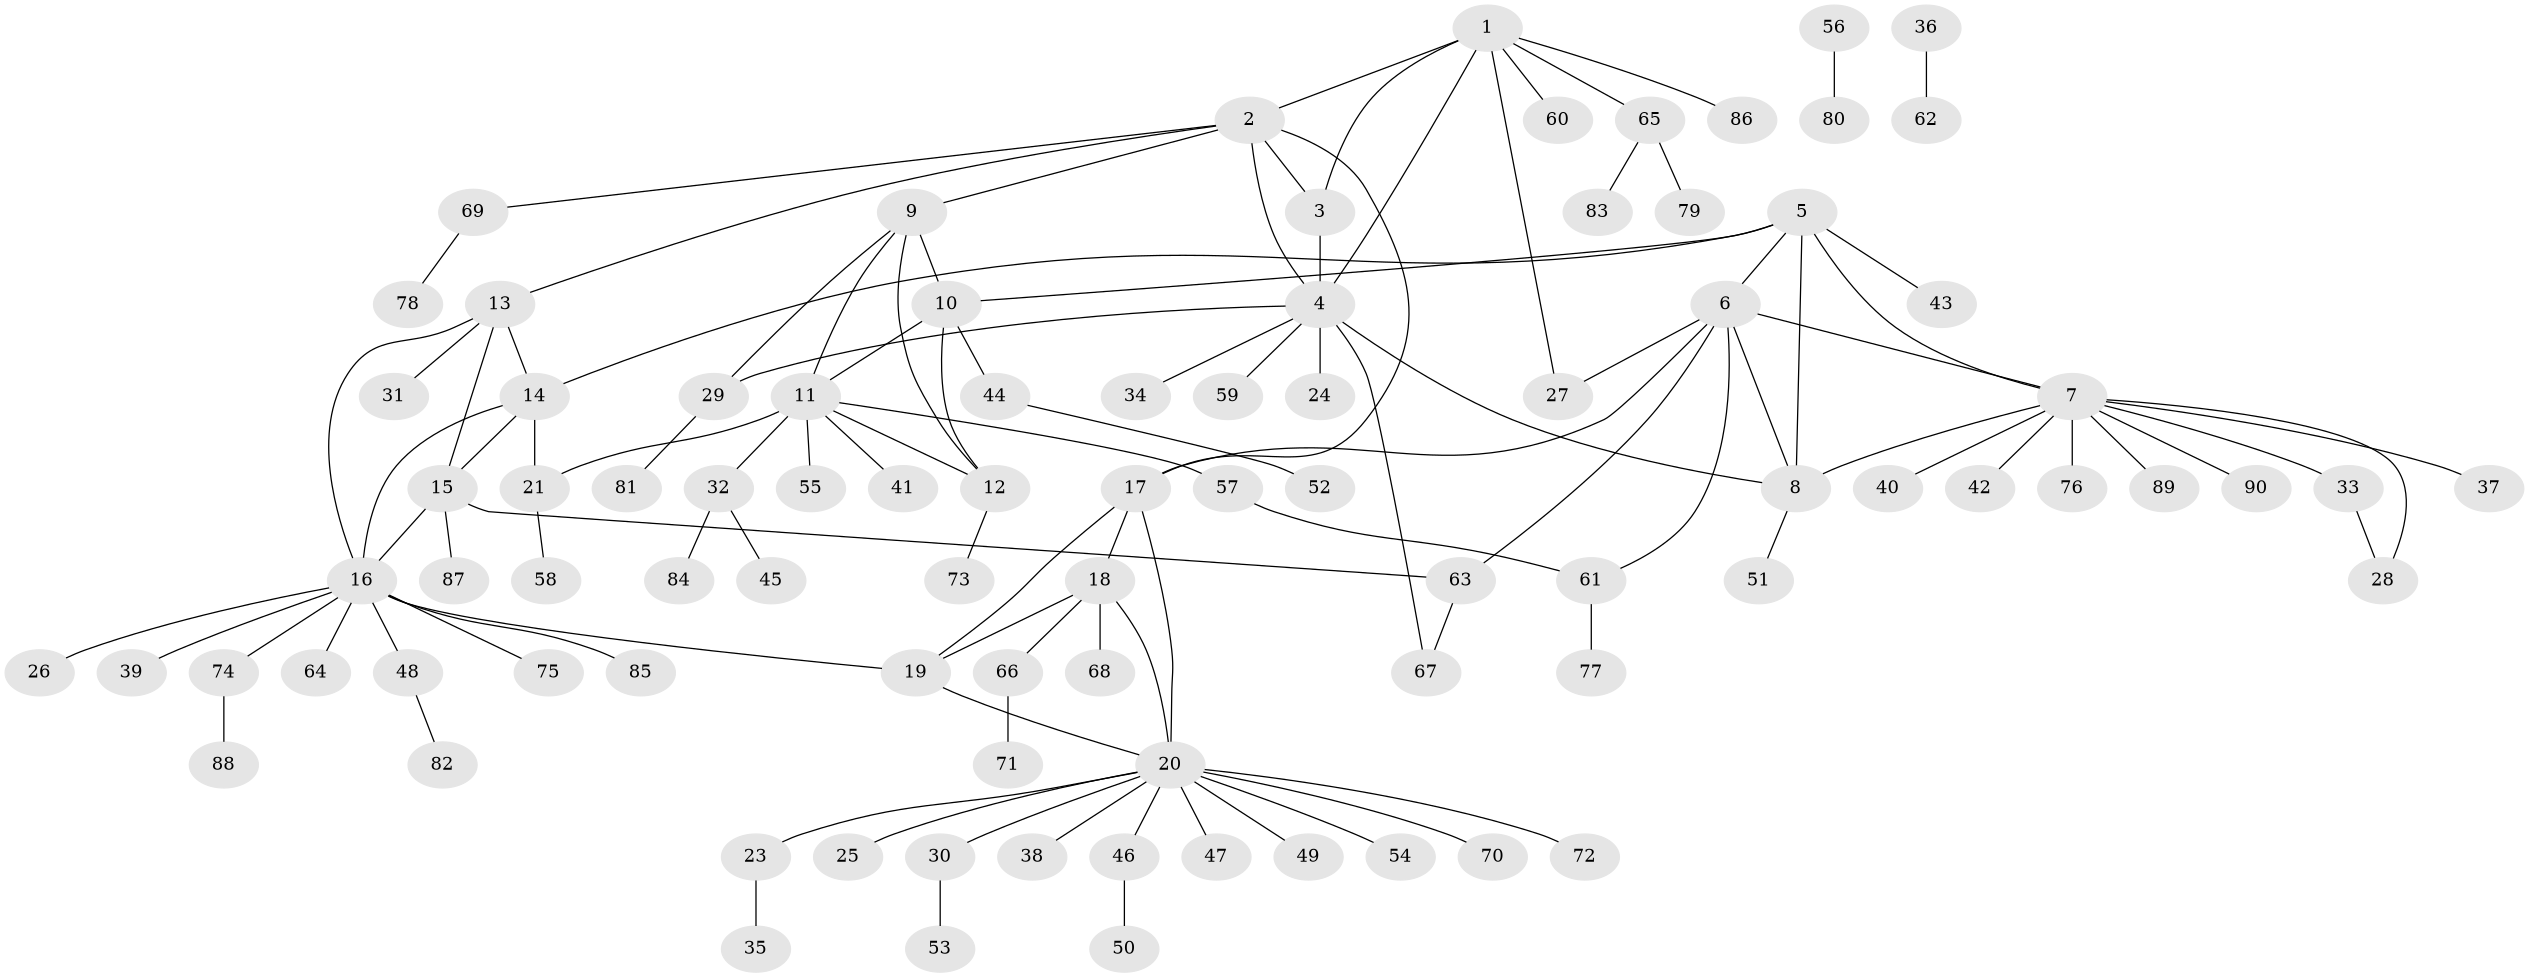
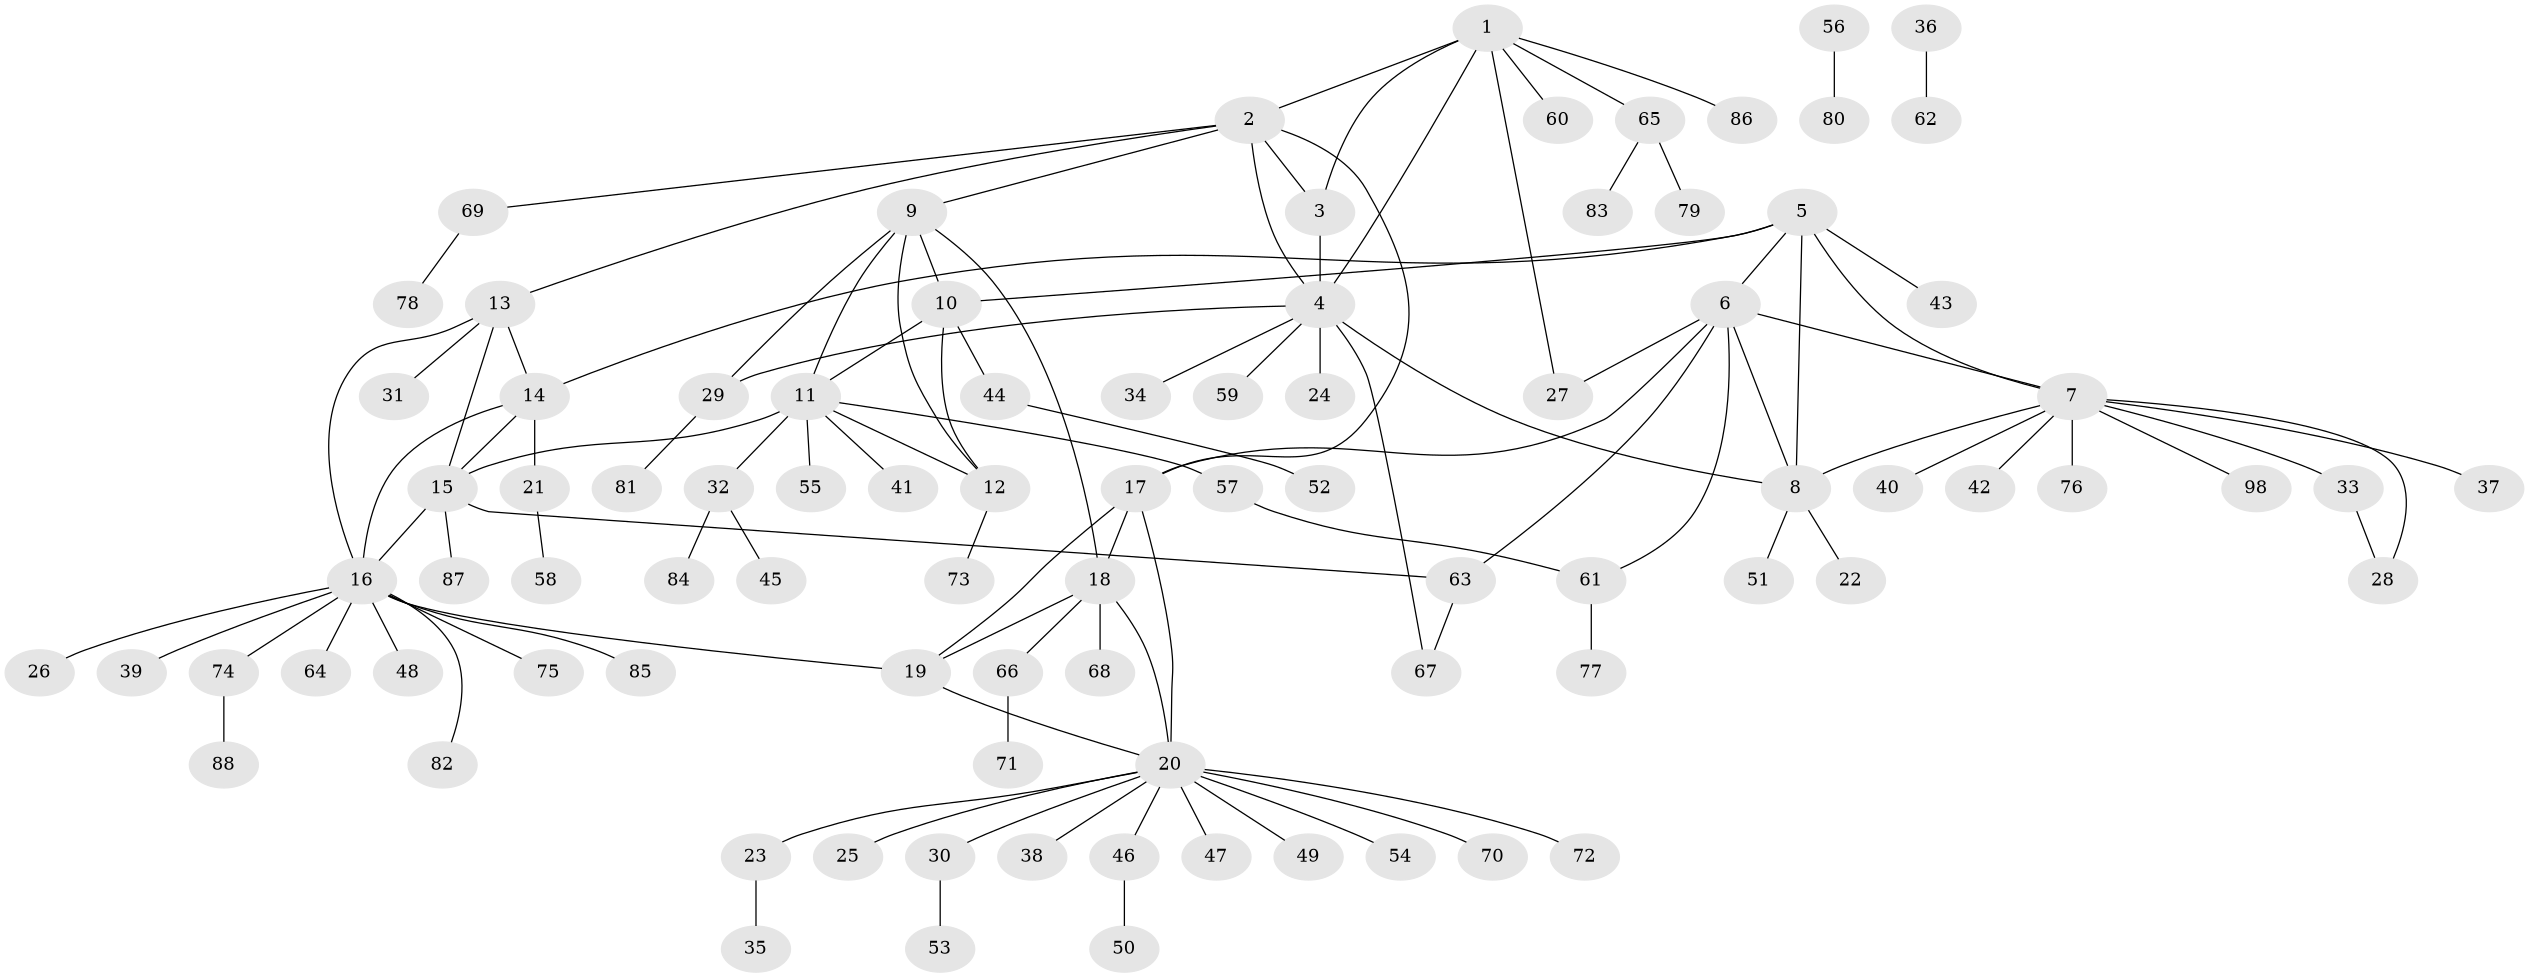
none -> (1047, 377)
(687, 440) -> (624, 443)
(2164, 489) -> none
(2256, 489) -> (2256, 489)
none -> (1851, 581)
(425, 719) -> (456, 654)
